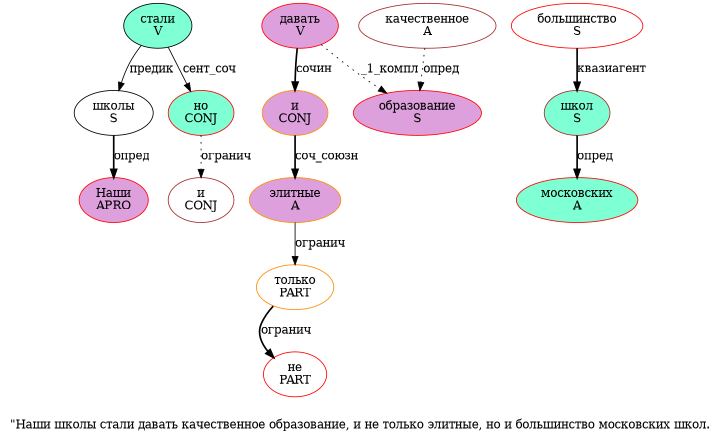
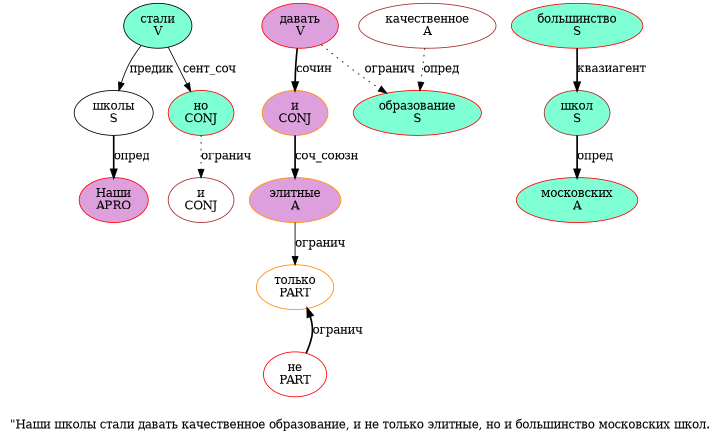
(577, 26) -> (577, 26)
(390, 69) -> (390, 69)
(417, 113) -> (417, 113)
(260, 328) -> (312, 335)
